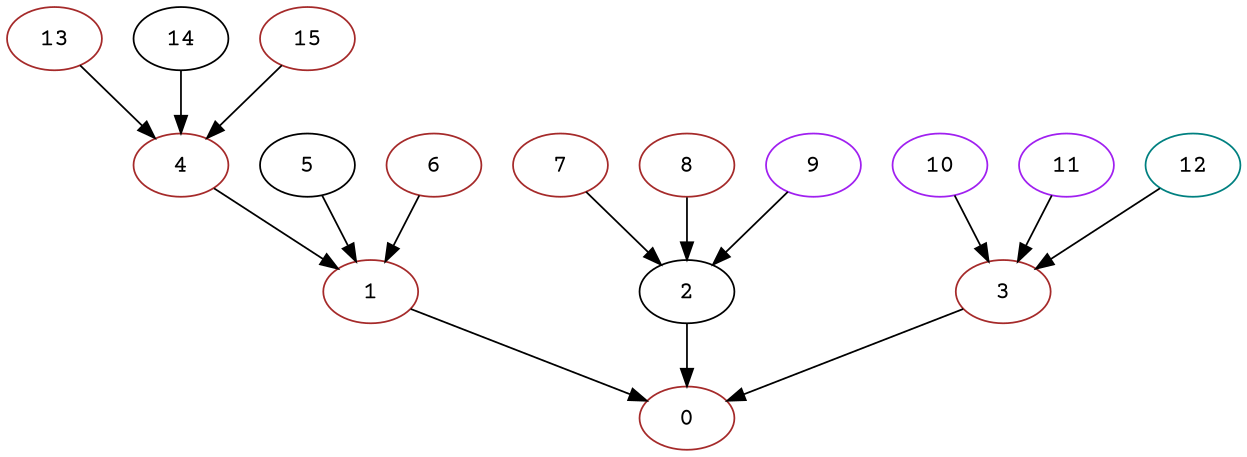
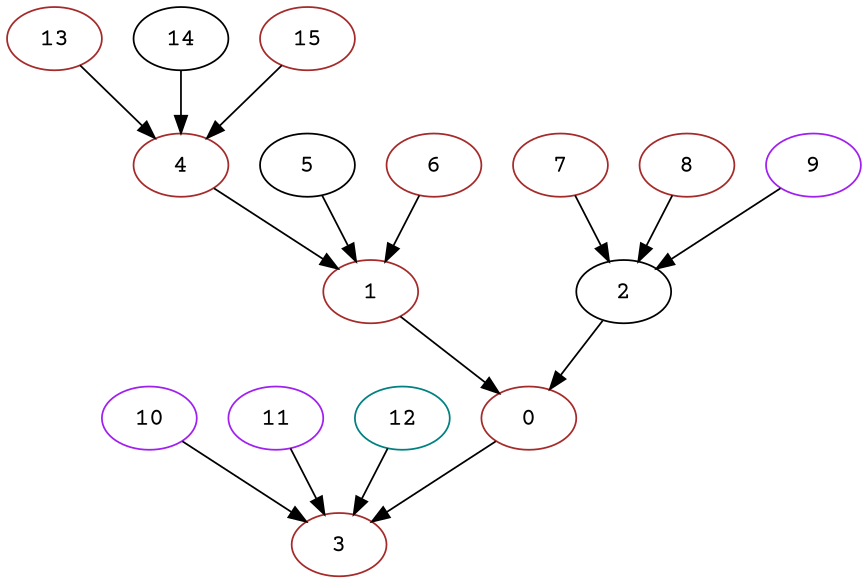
(854, 352) -> (441, 477)
